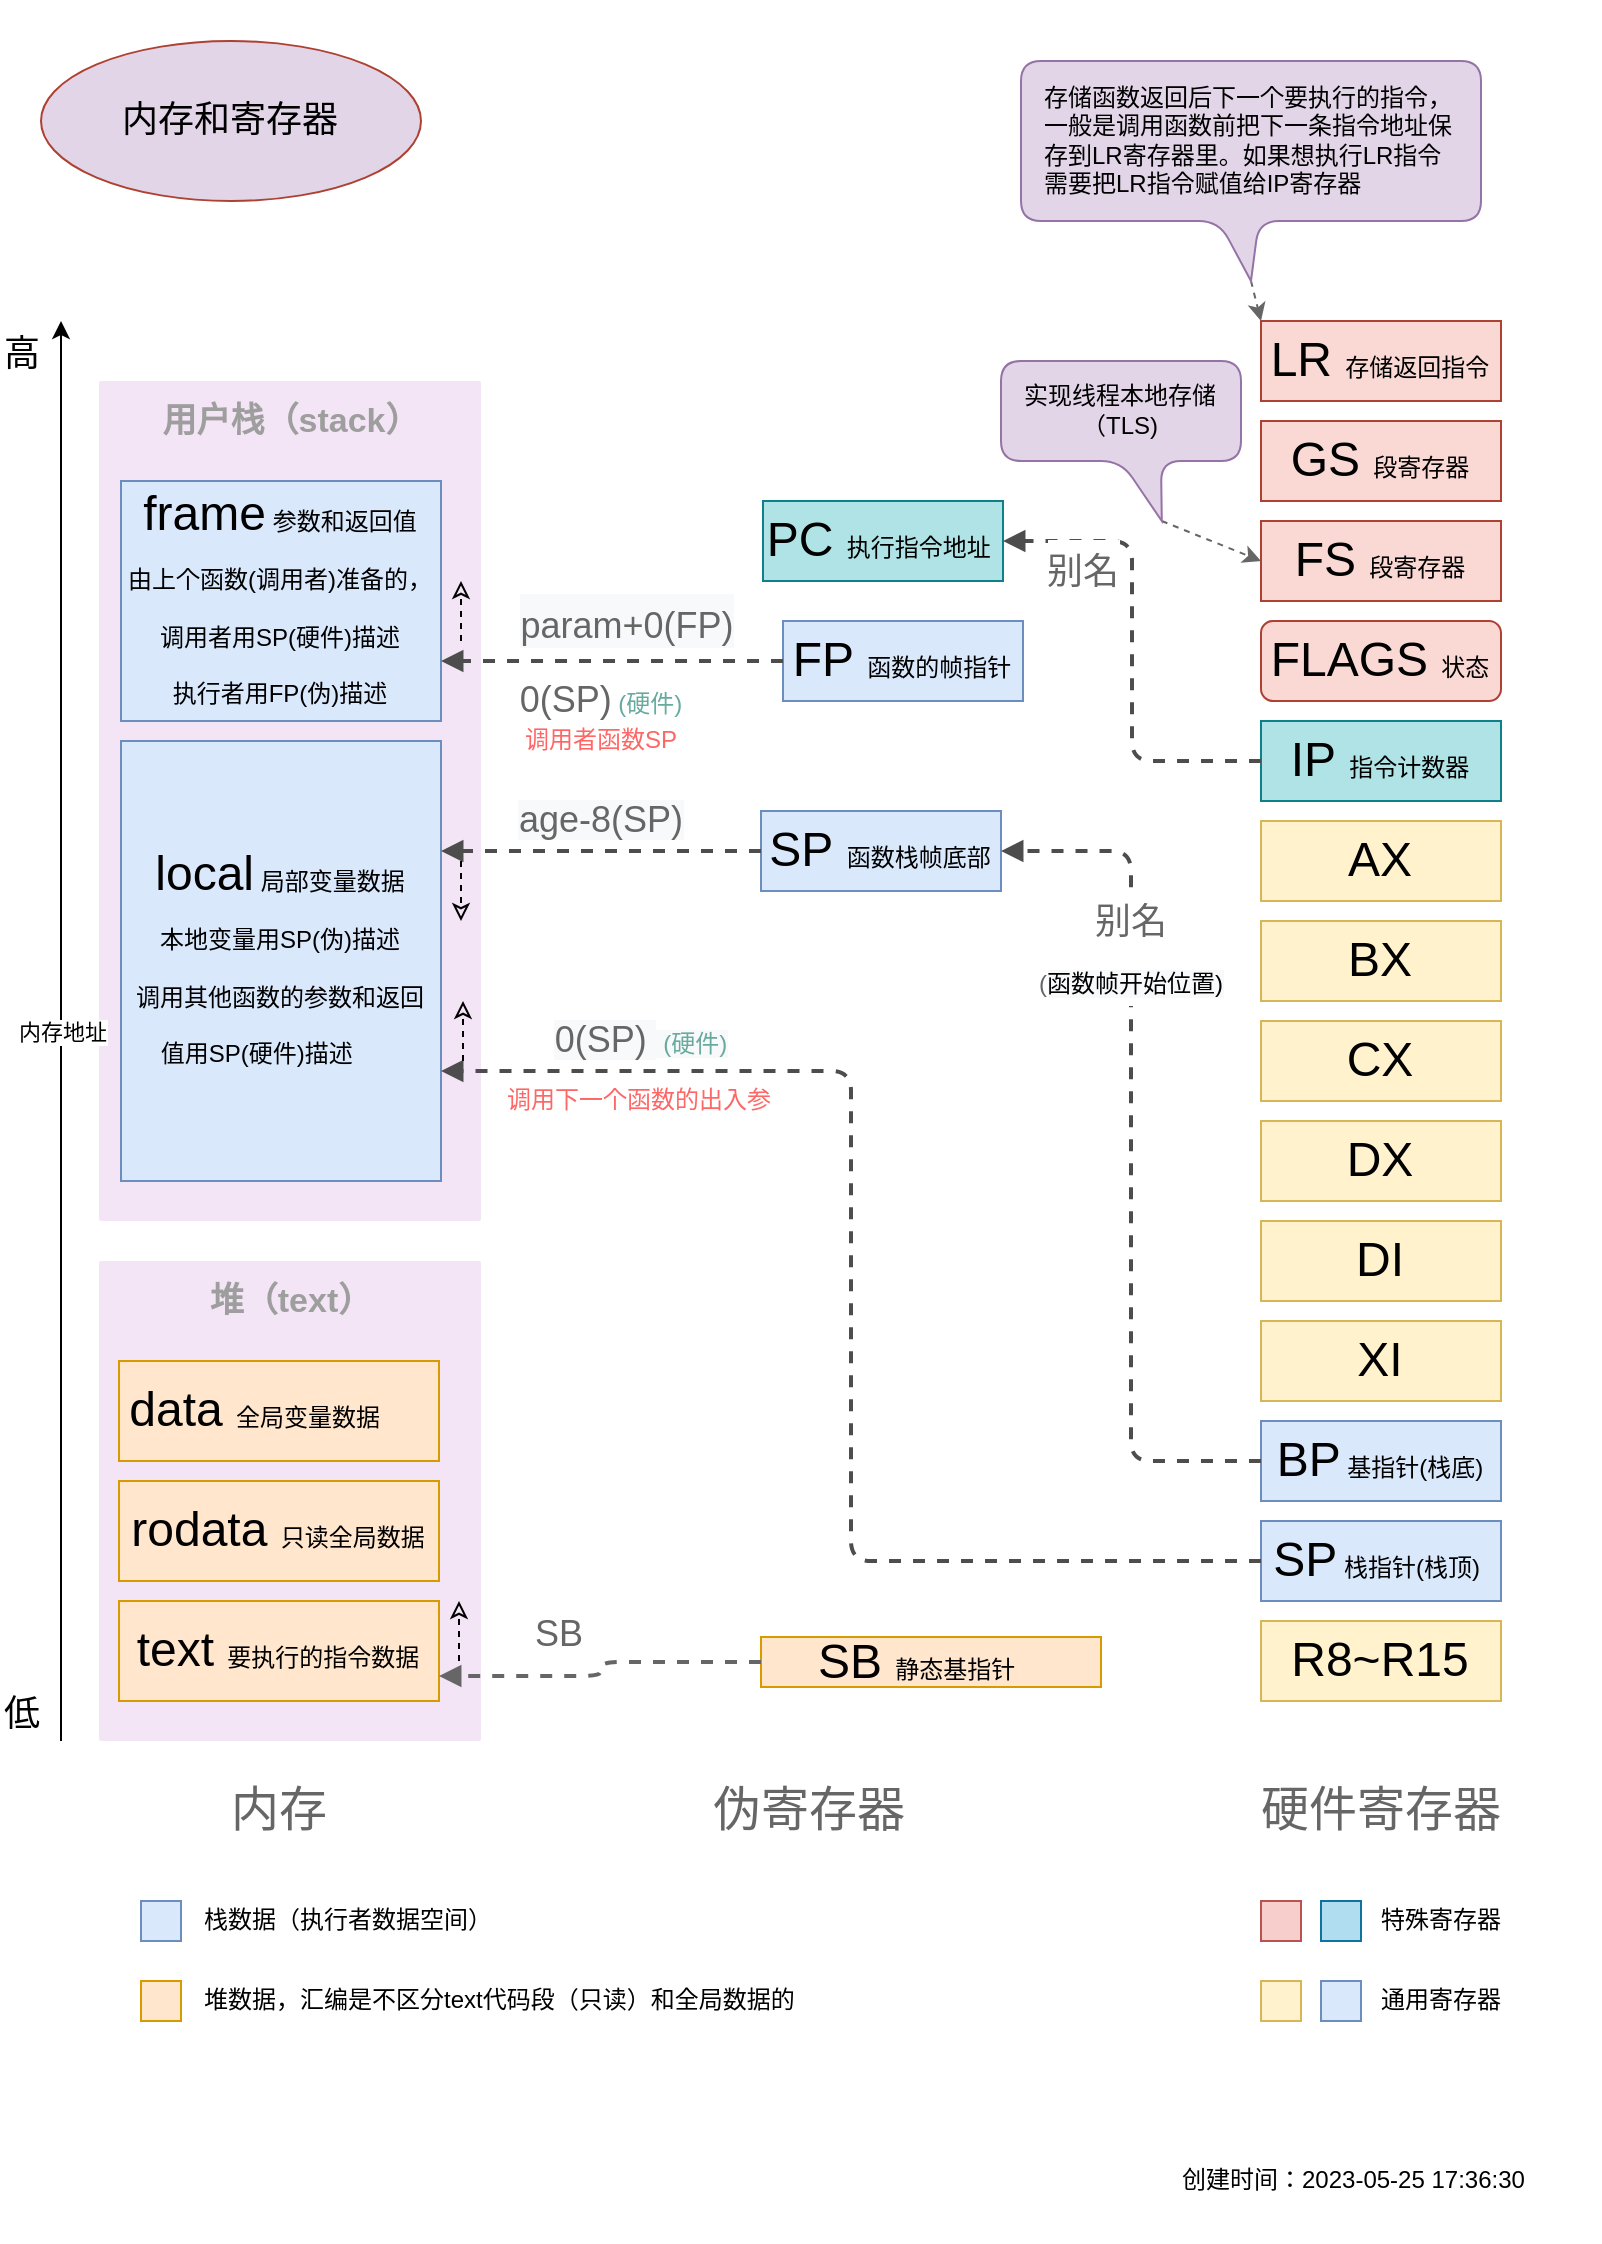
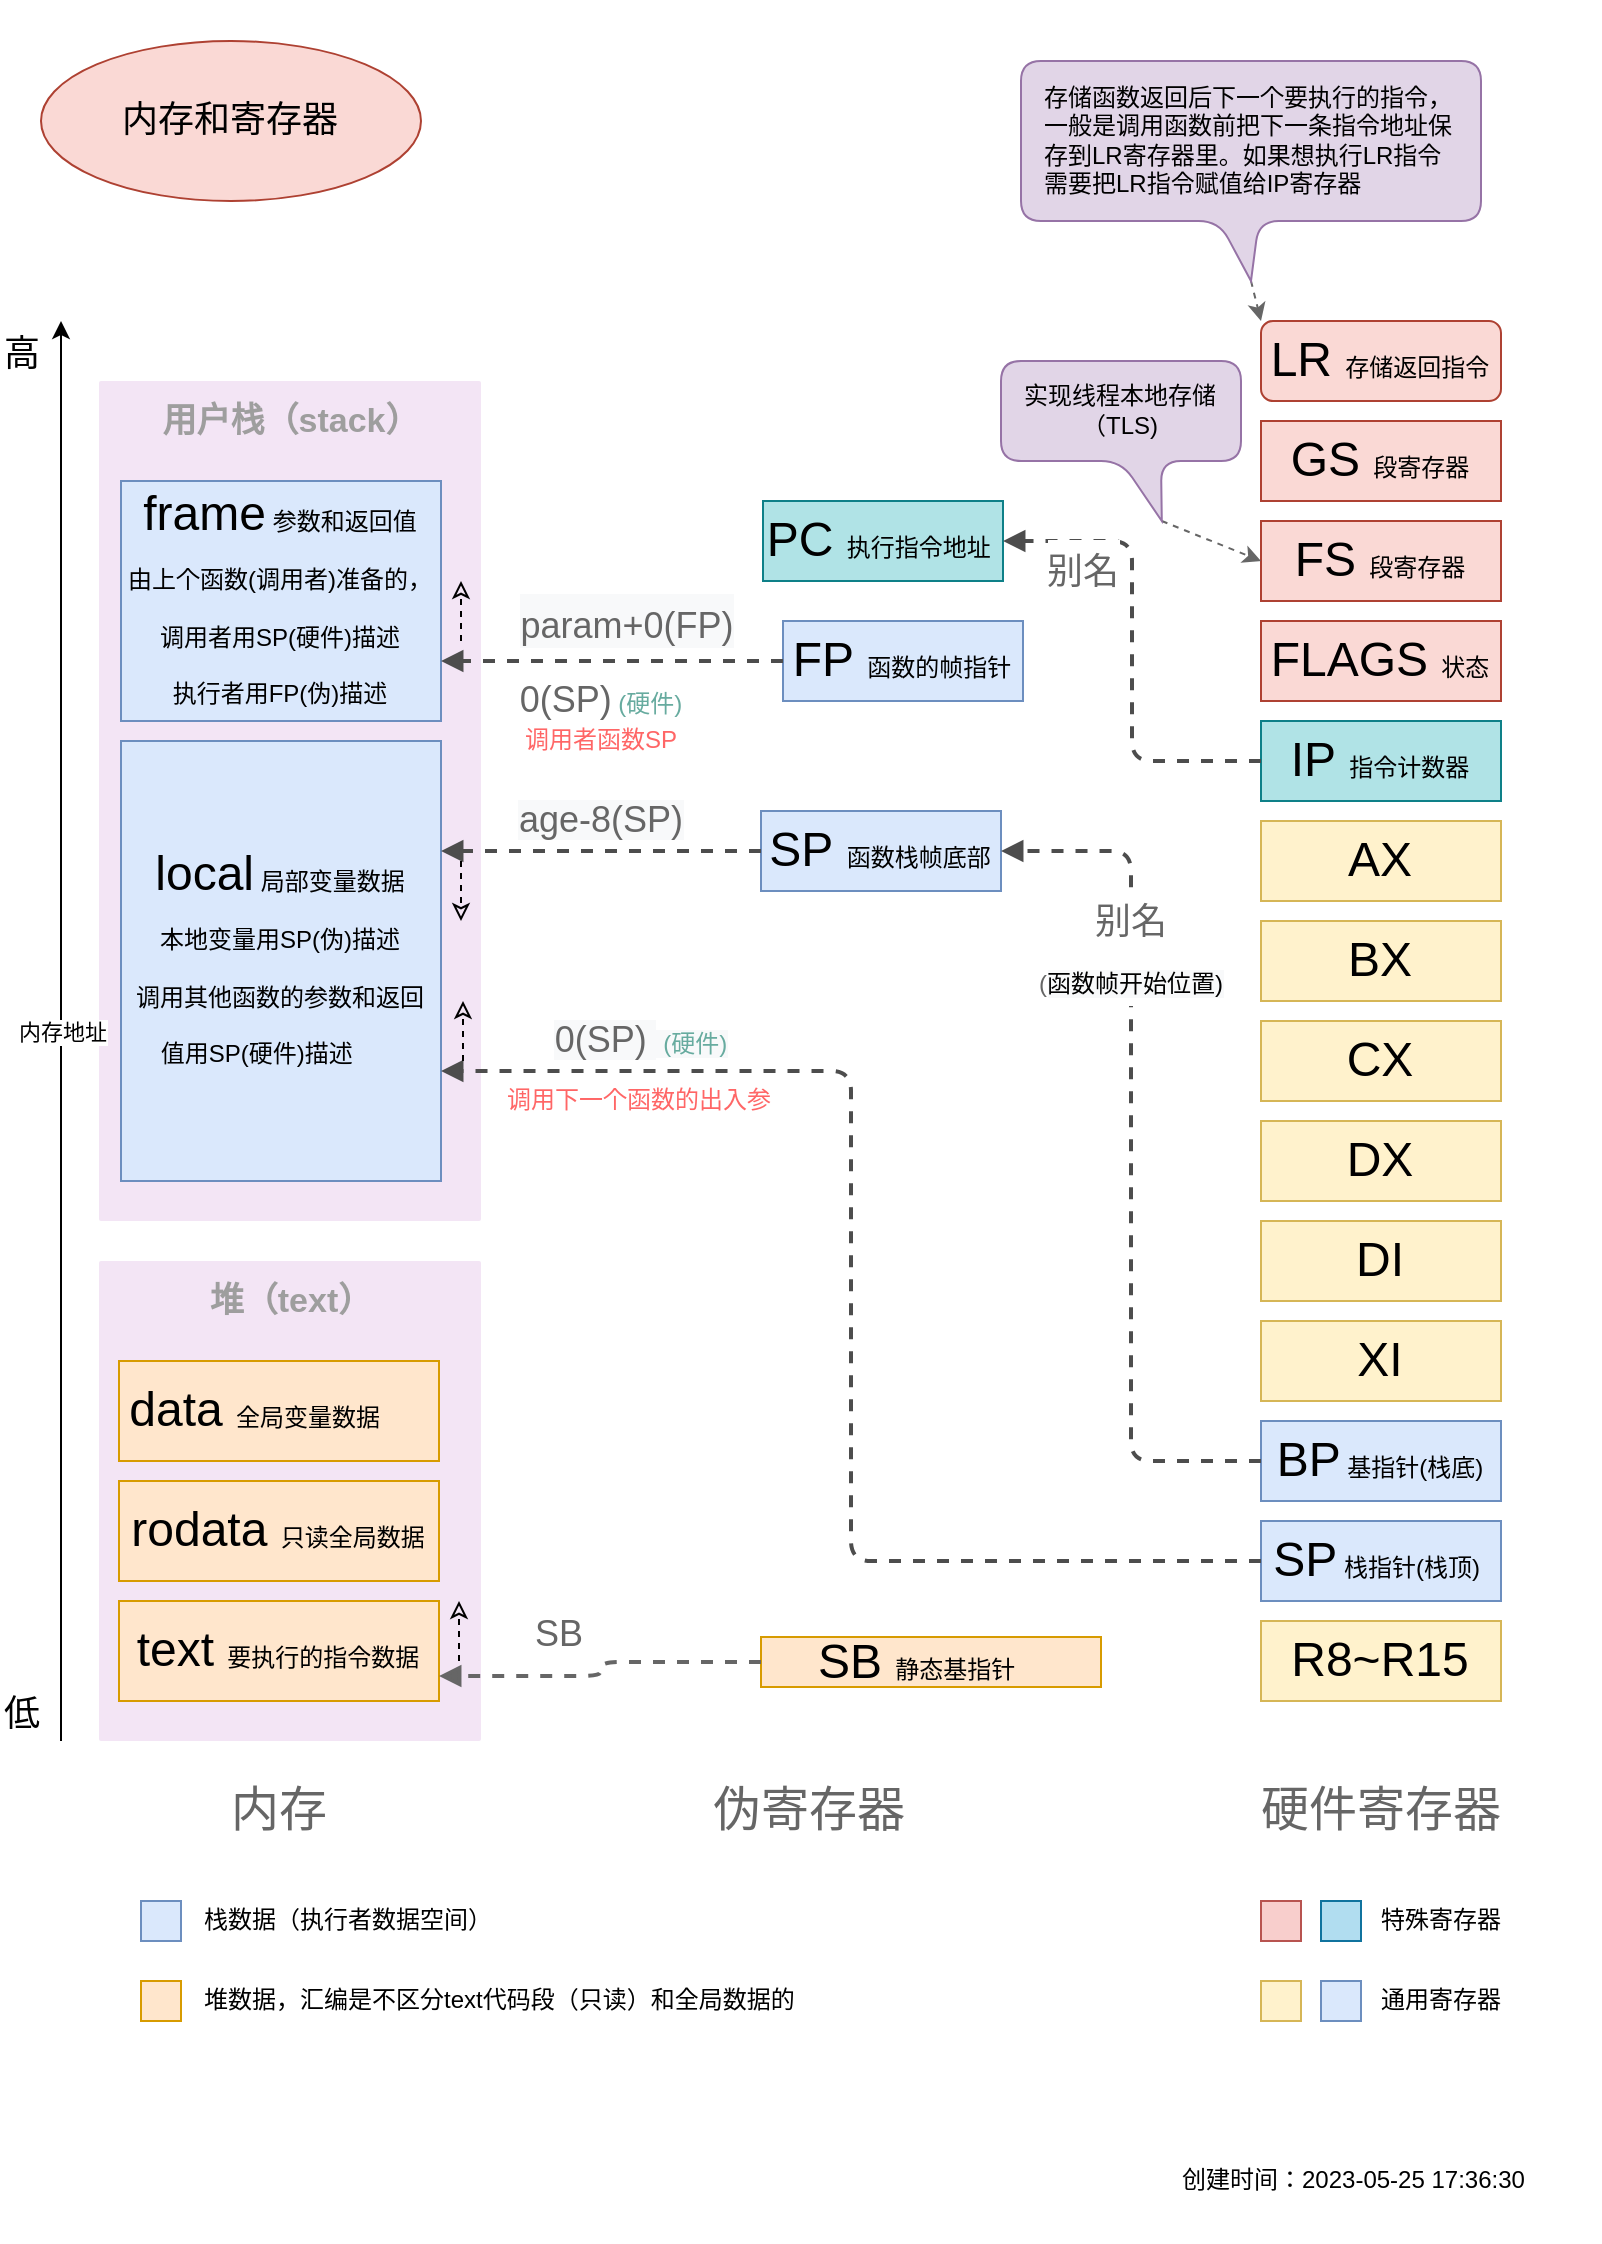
(231, 121) -> (231, 121)
(1381, 361) -> (1381, 361)
(1381, 661) -> (1381, 661)
